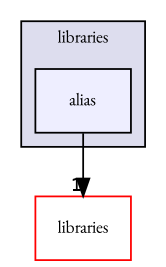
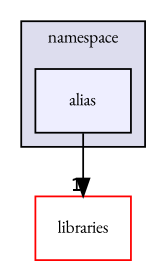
(83, 38) -> (83, 38)
